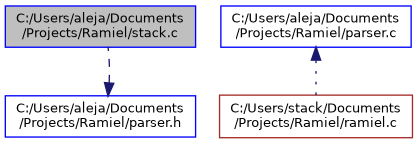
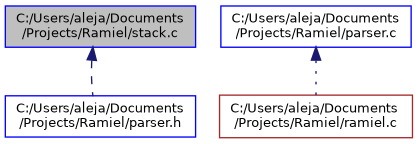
(109, 65) -> (92, 78)
(316, 116) -> (316, 116)
